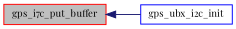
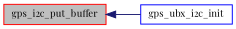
(55, 14) -> (55, 14)
